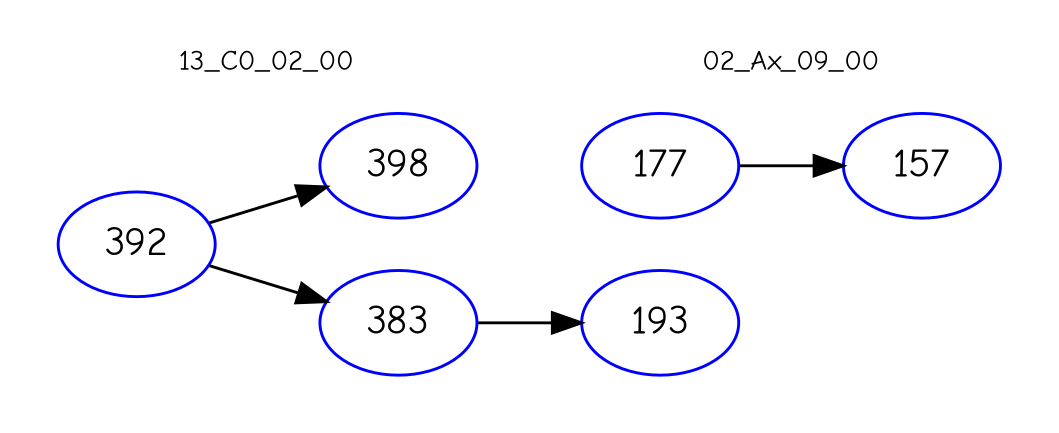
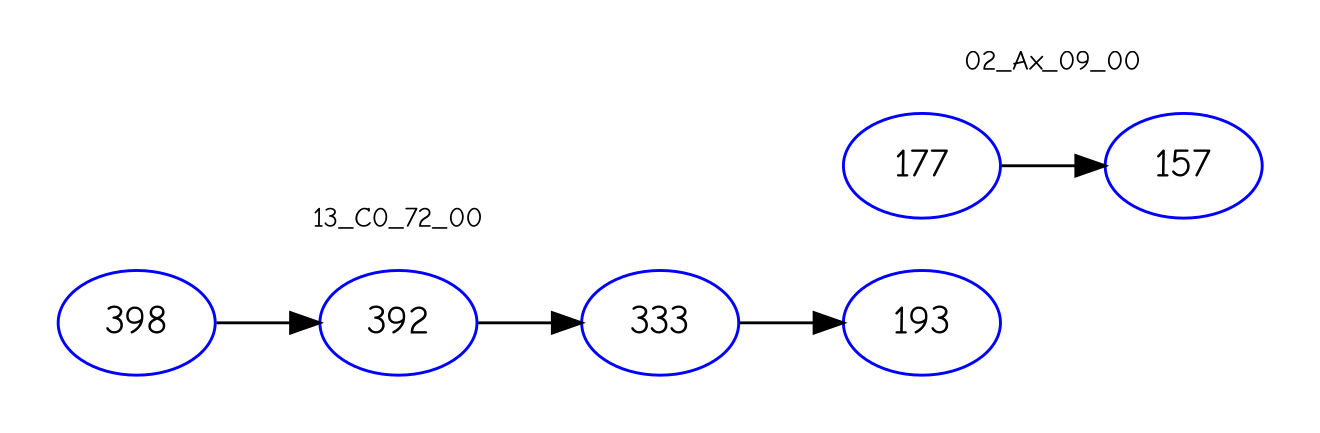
(268, 63) -> (398, 220)
(254, 209) -> (253, 323)
(398, 323) -> (660, 323)
